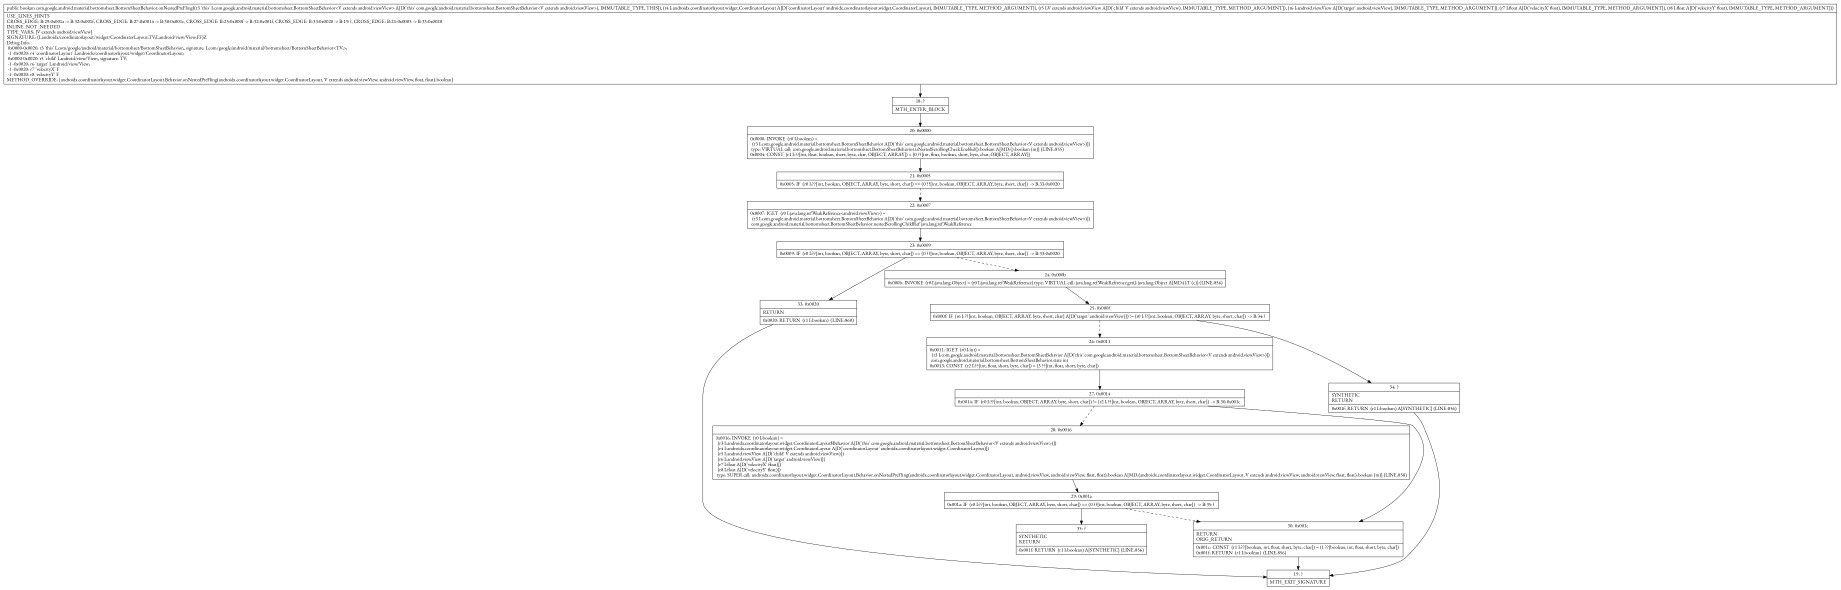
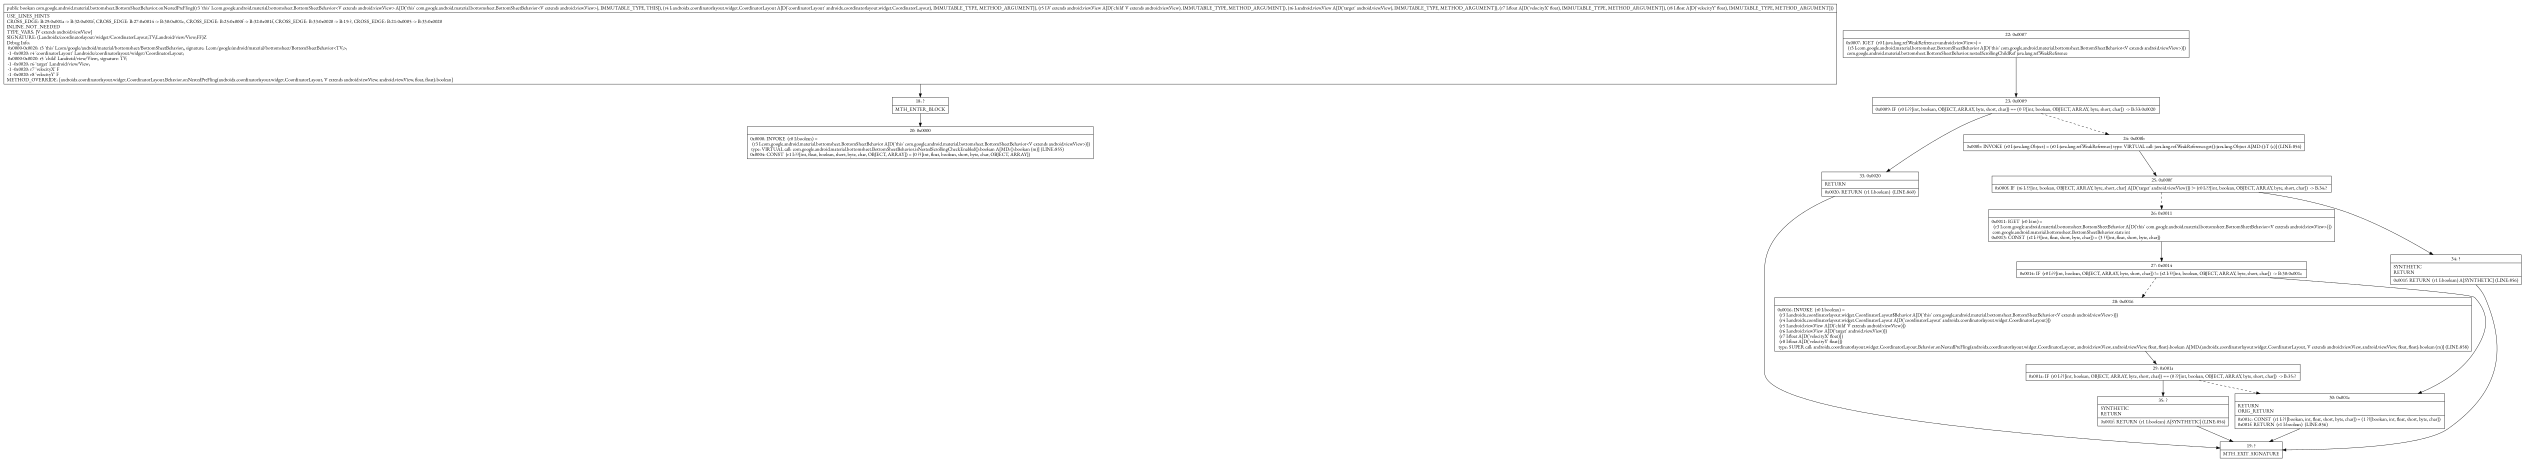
(920, 180) -> none
none -> (2213, 433)
